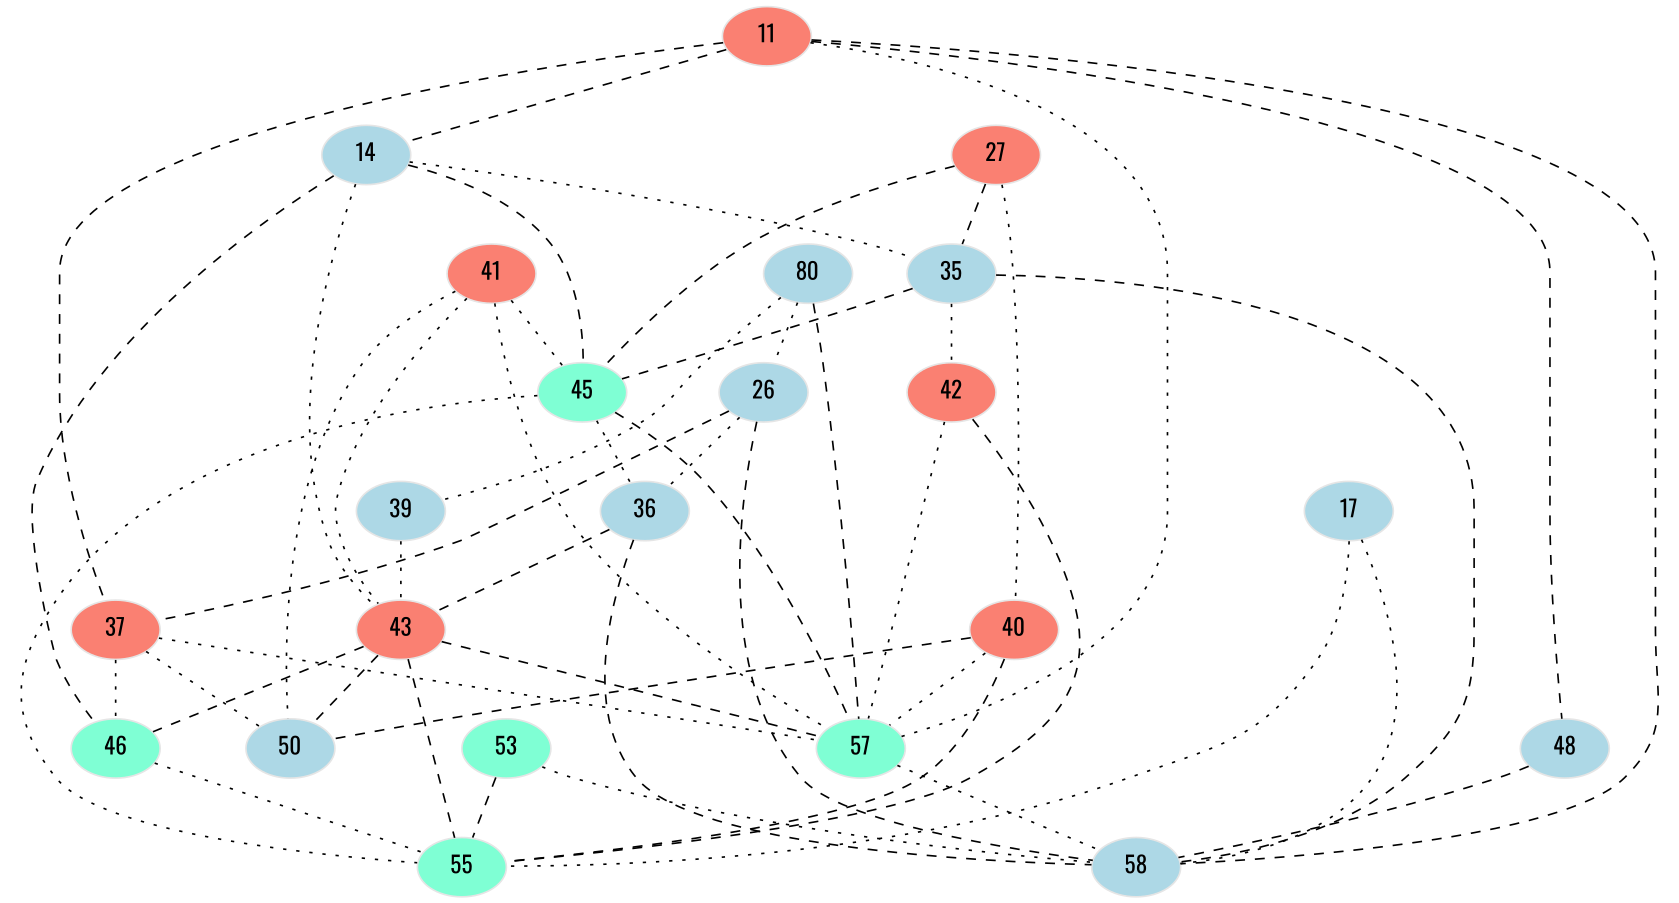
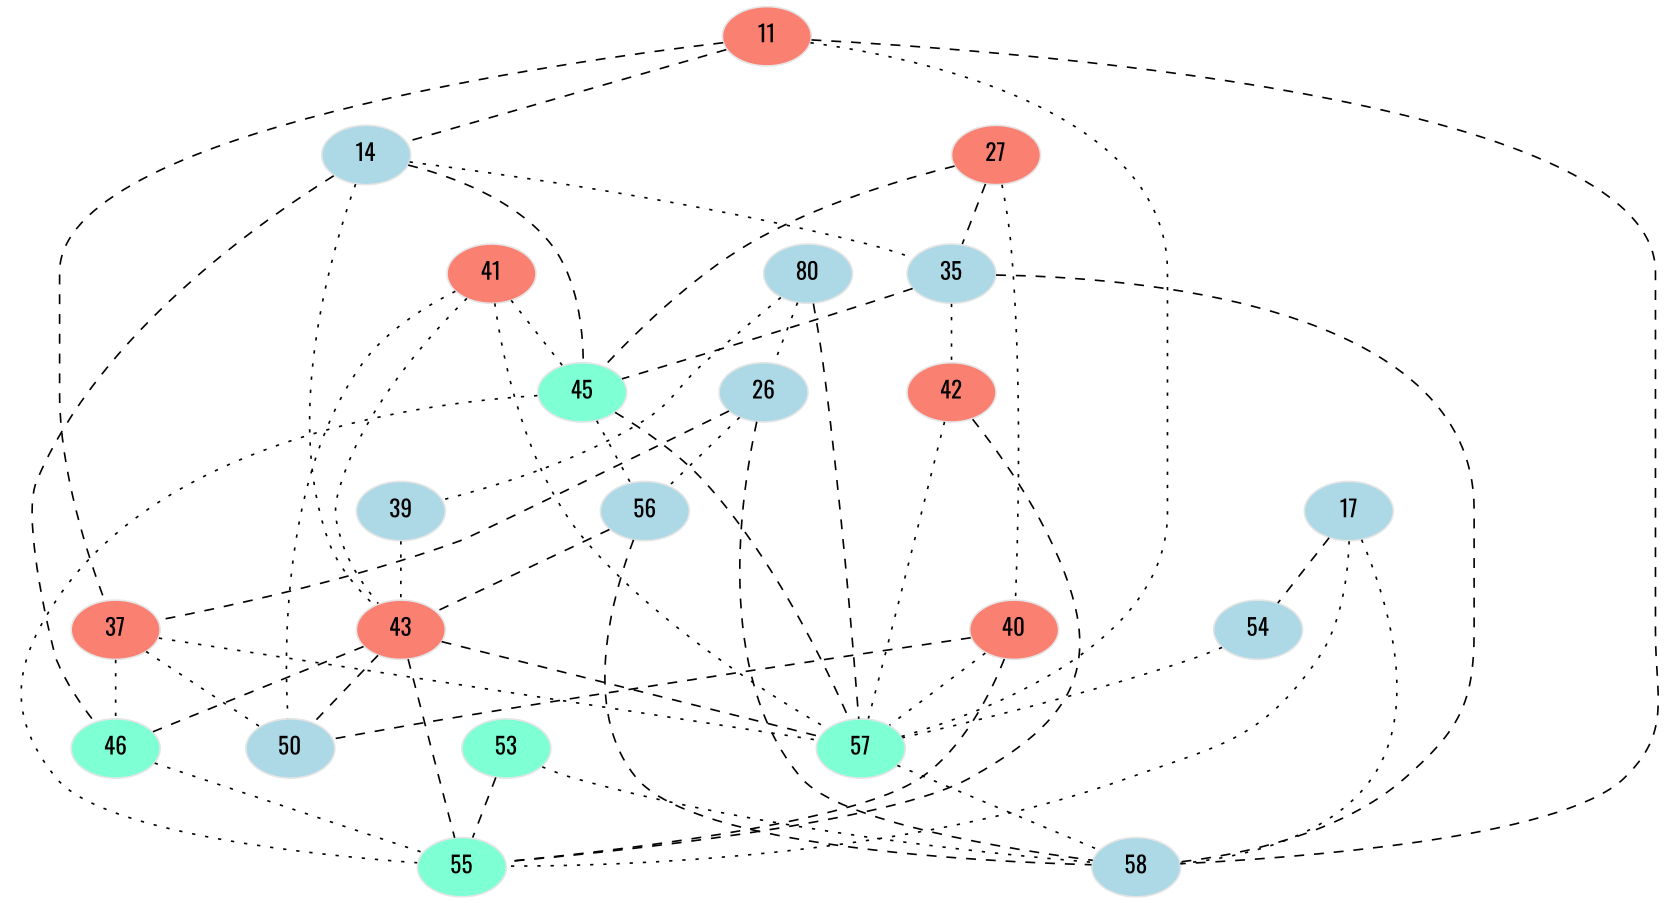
(645, 511) -> (645, 511)
none -> (1258, 630)
(1565, 748) -> none
